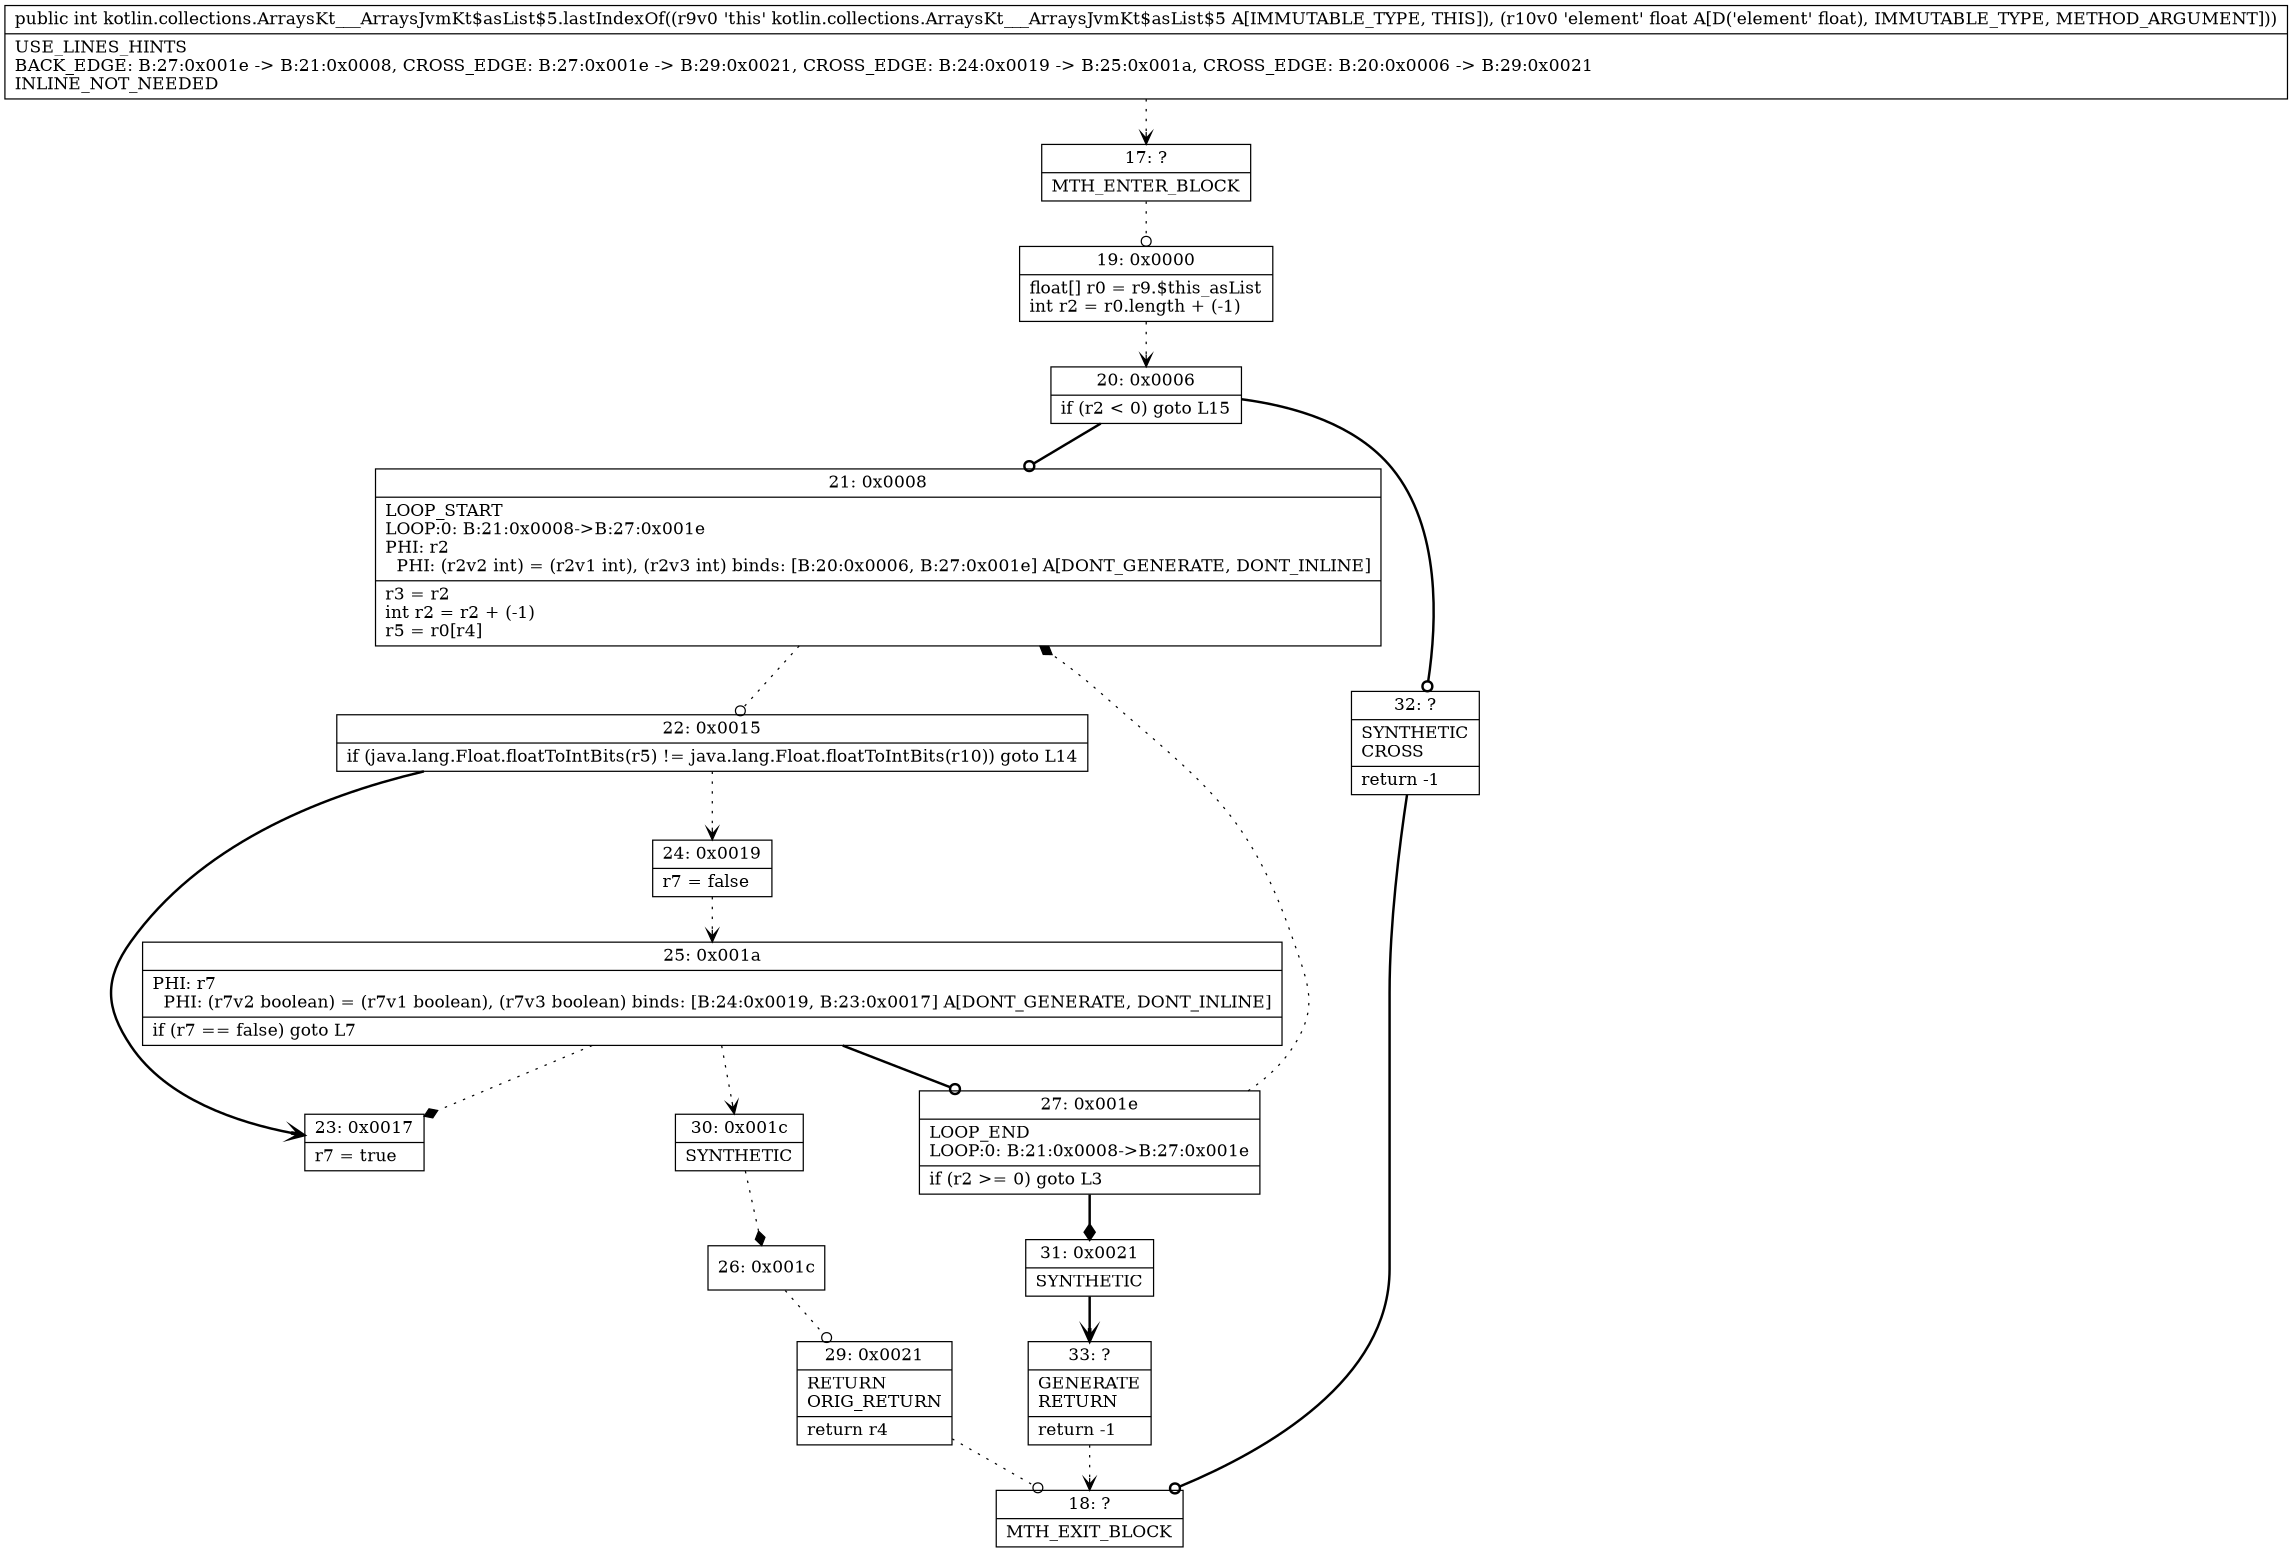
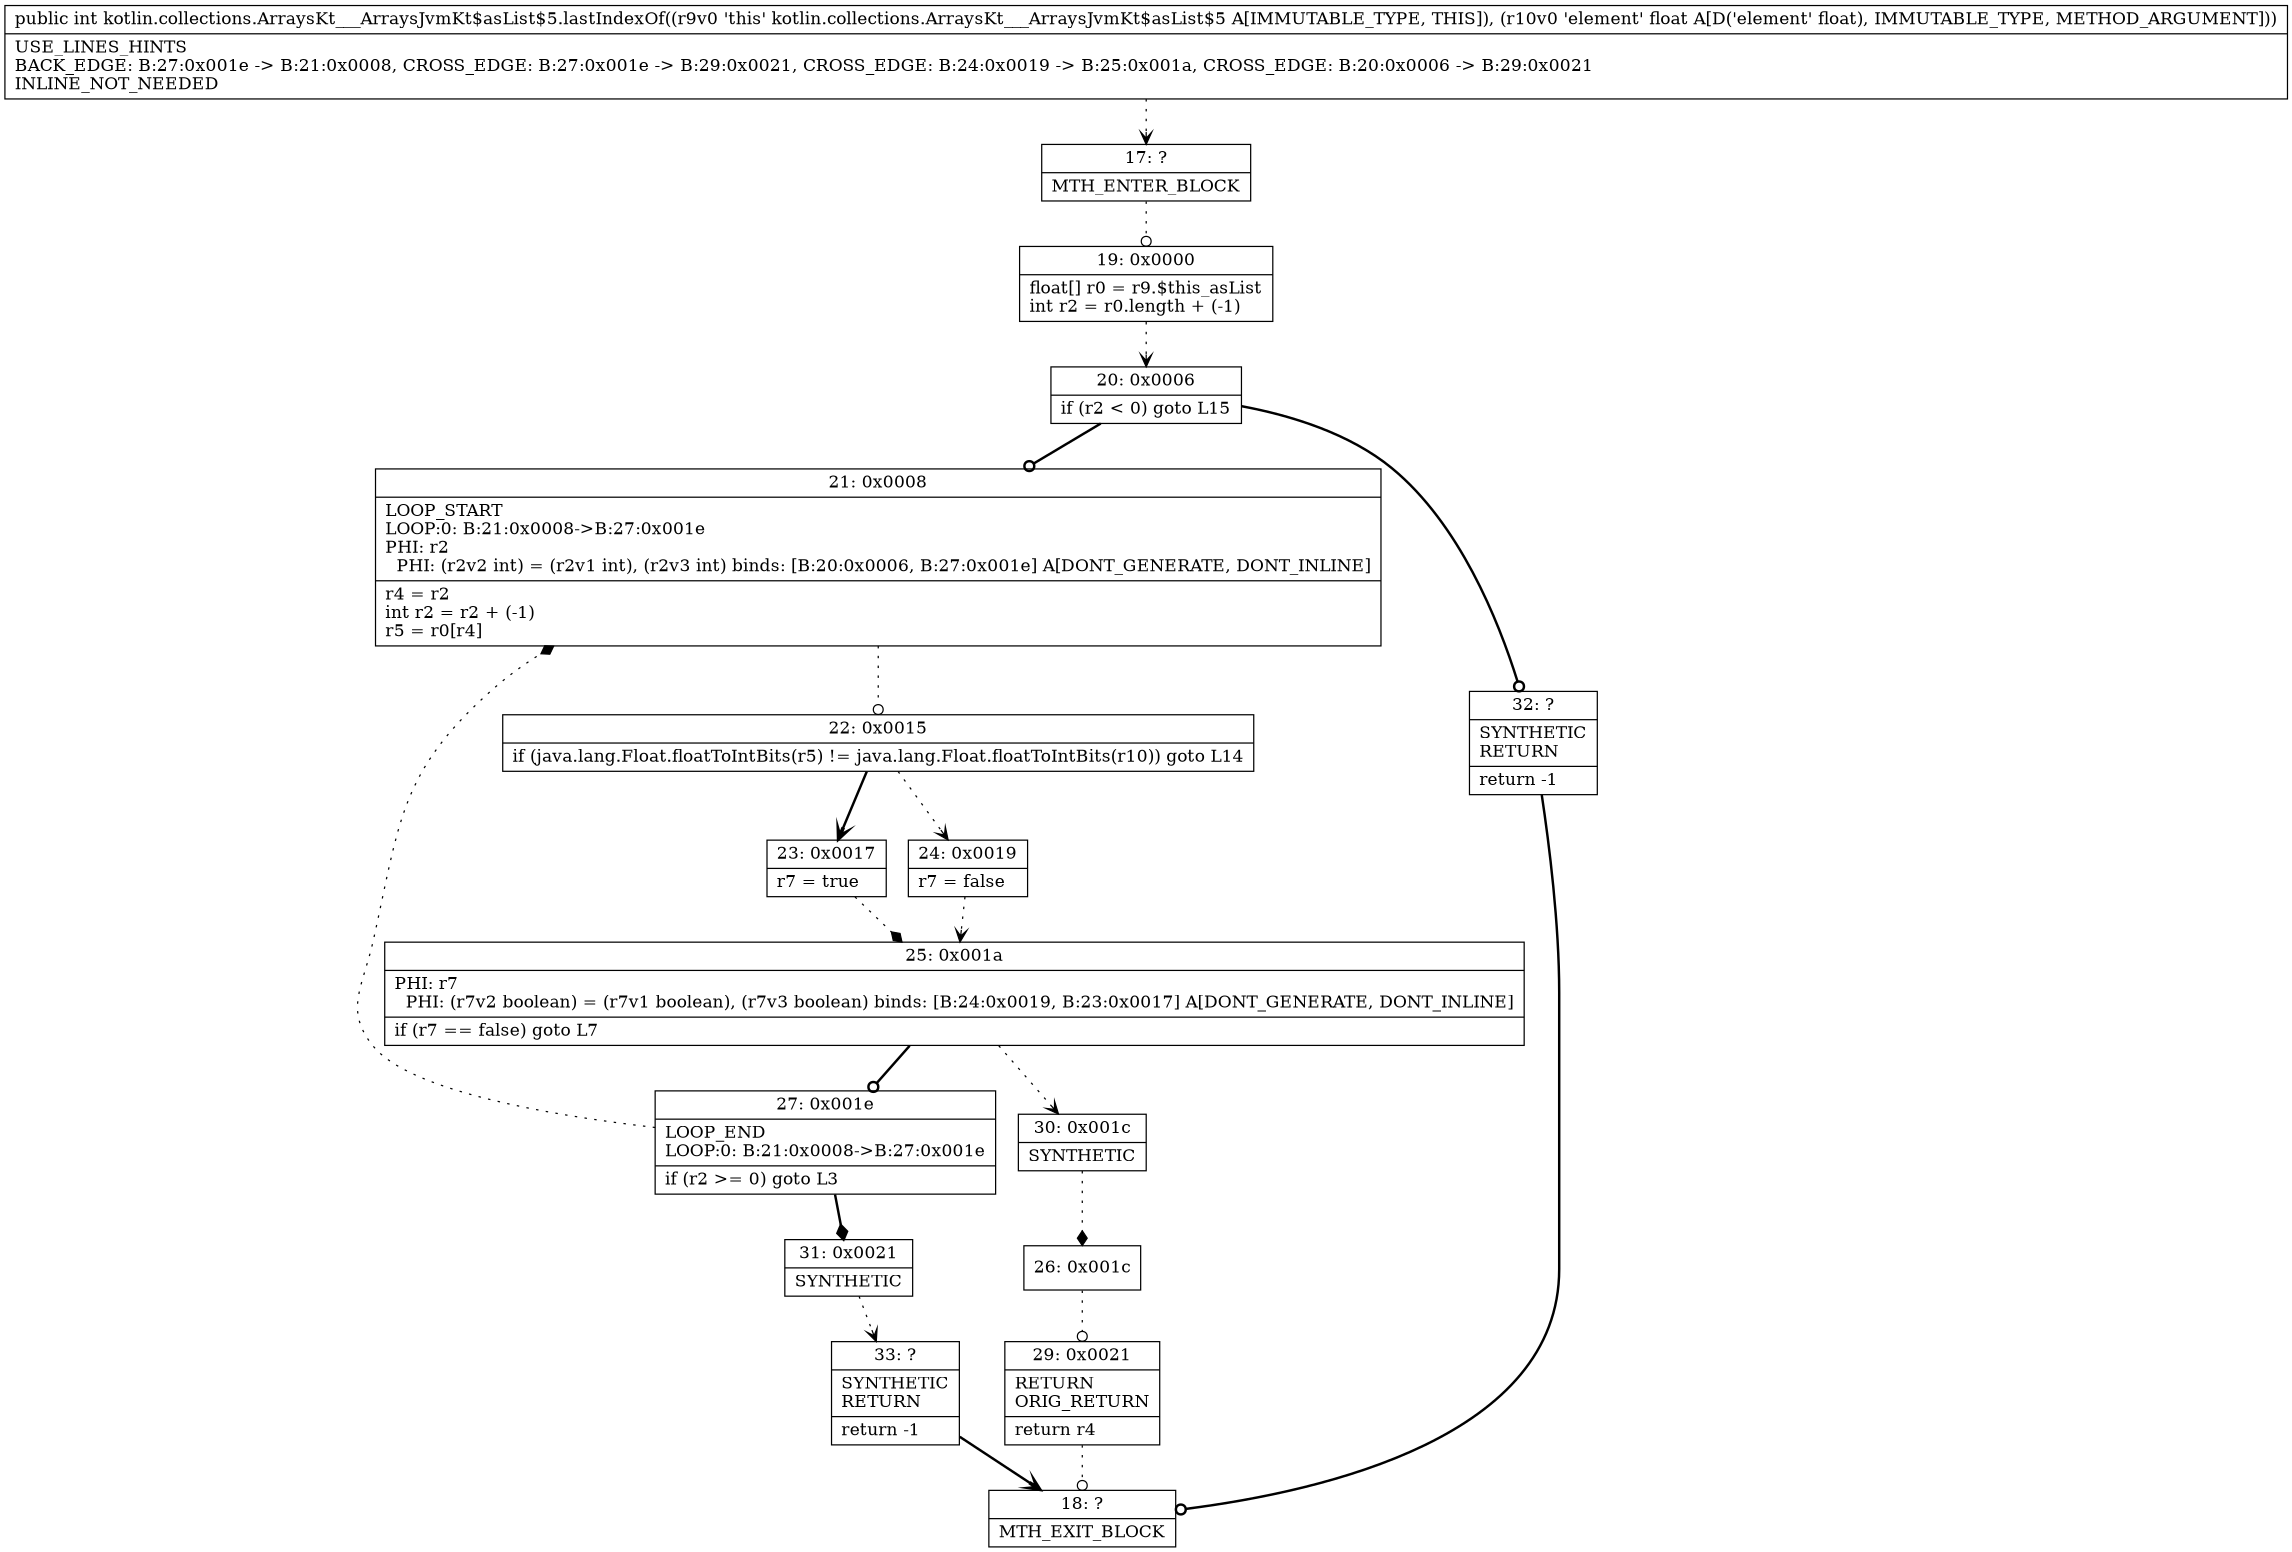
(418, 594) -> (418, 594)
(1393, 752) -> (1519, 752)
(515, 1078) -> (873, 914)
(1090, 1313) -> (865, 1313)
(1090, 1383) -> (895, 1383)
(1090, 1462) -> (995, 1460)
